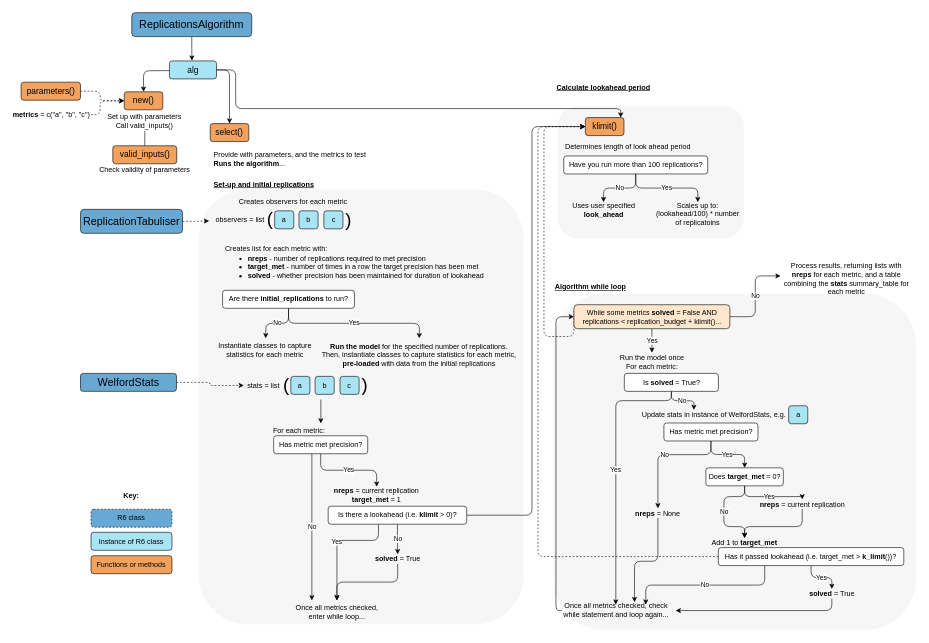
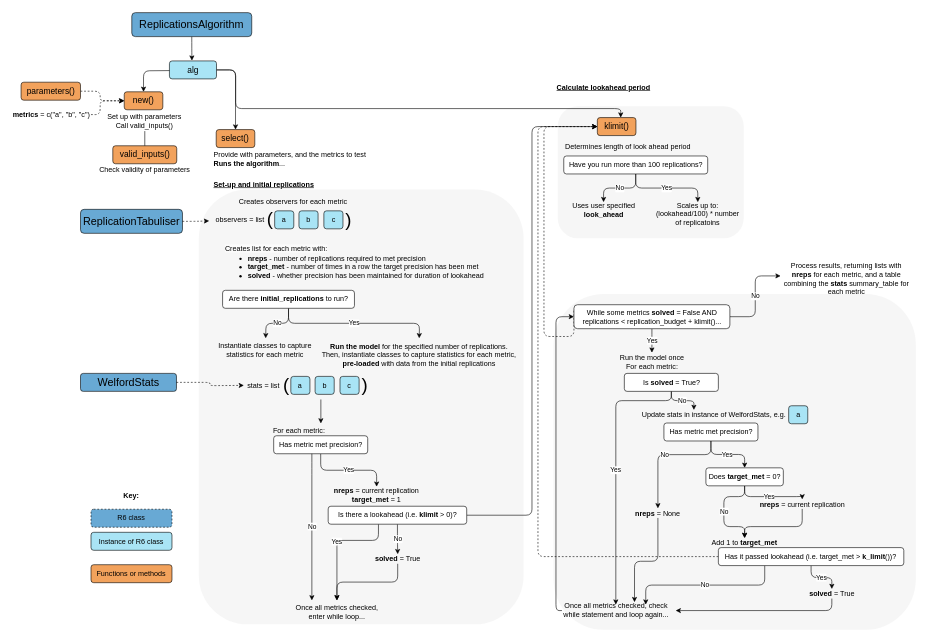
(605, 126) -> (617, 126)
(230, 132) -> (236, 138)
(647, 287) -> none
(652, 317) -> (652, 317)
(132, 565) -> (132, 574)
